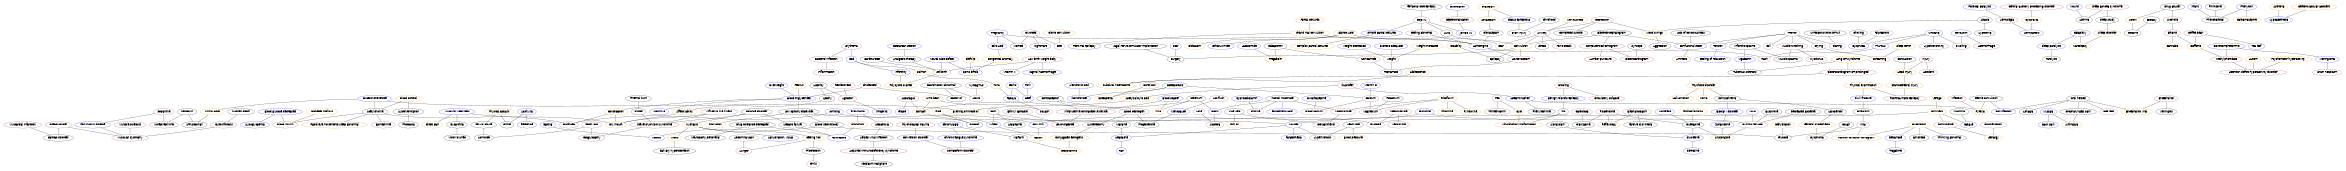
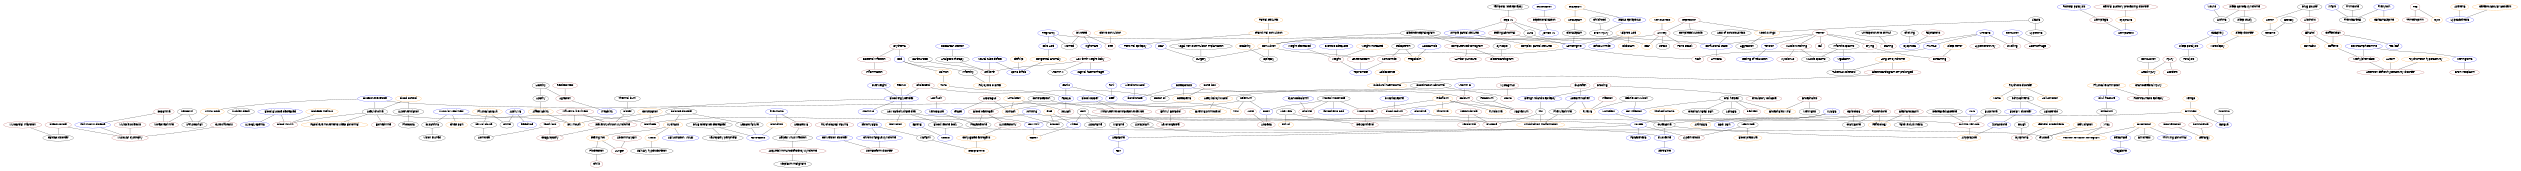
(901, 72) -> (968, 72)
(1519, 118) -> (1552, 118)
